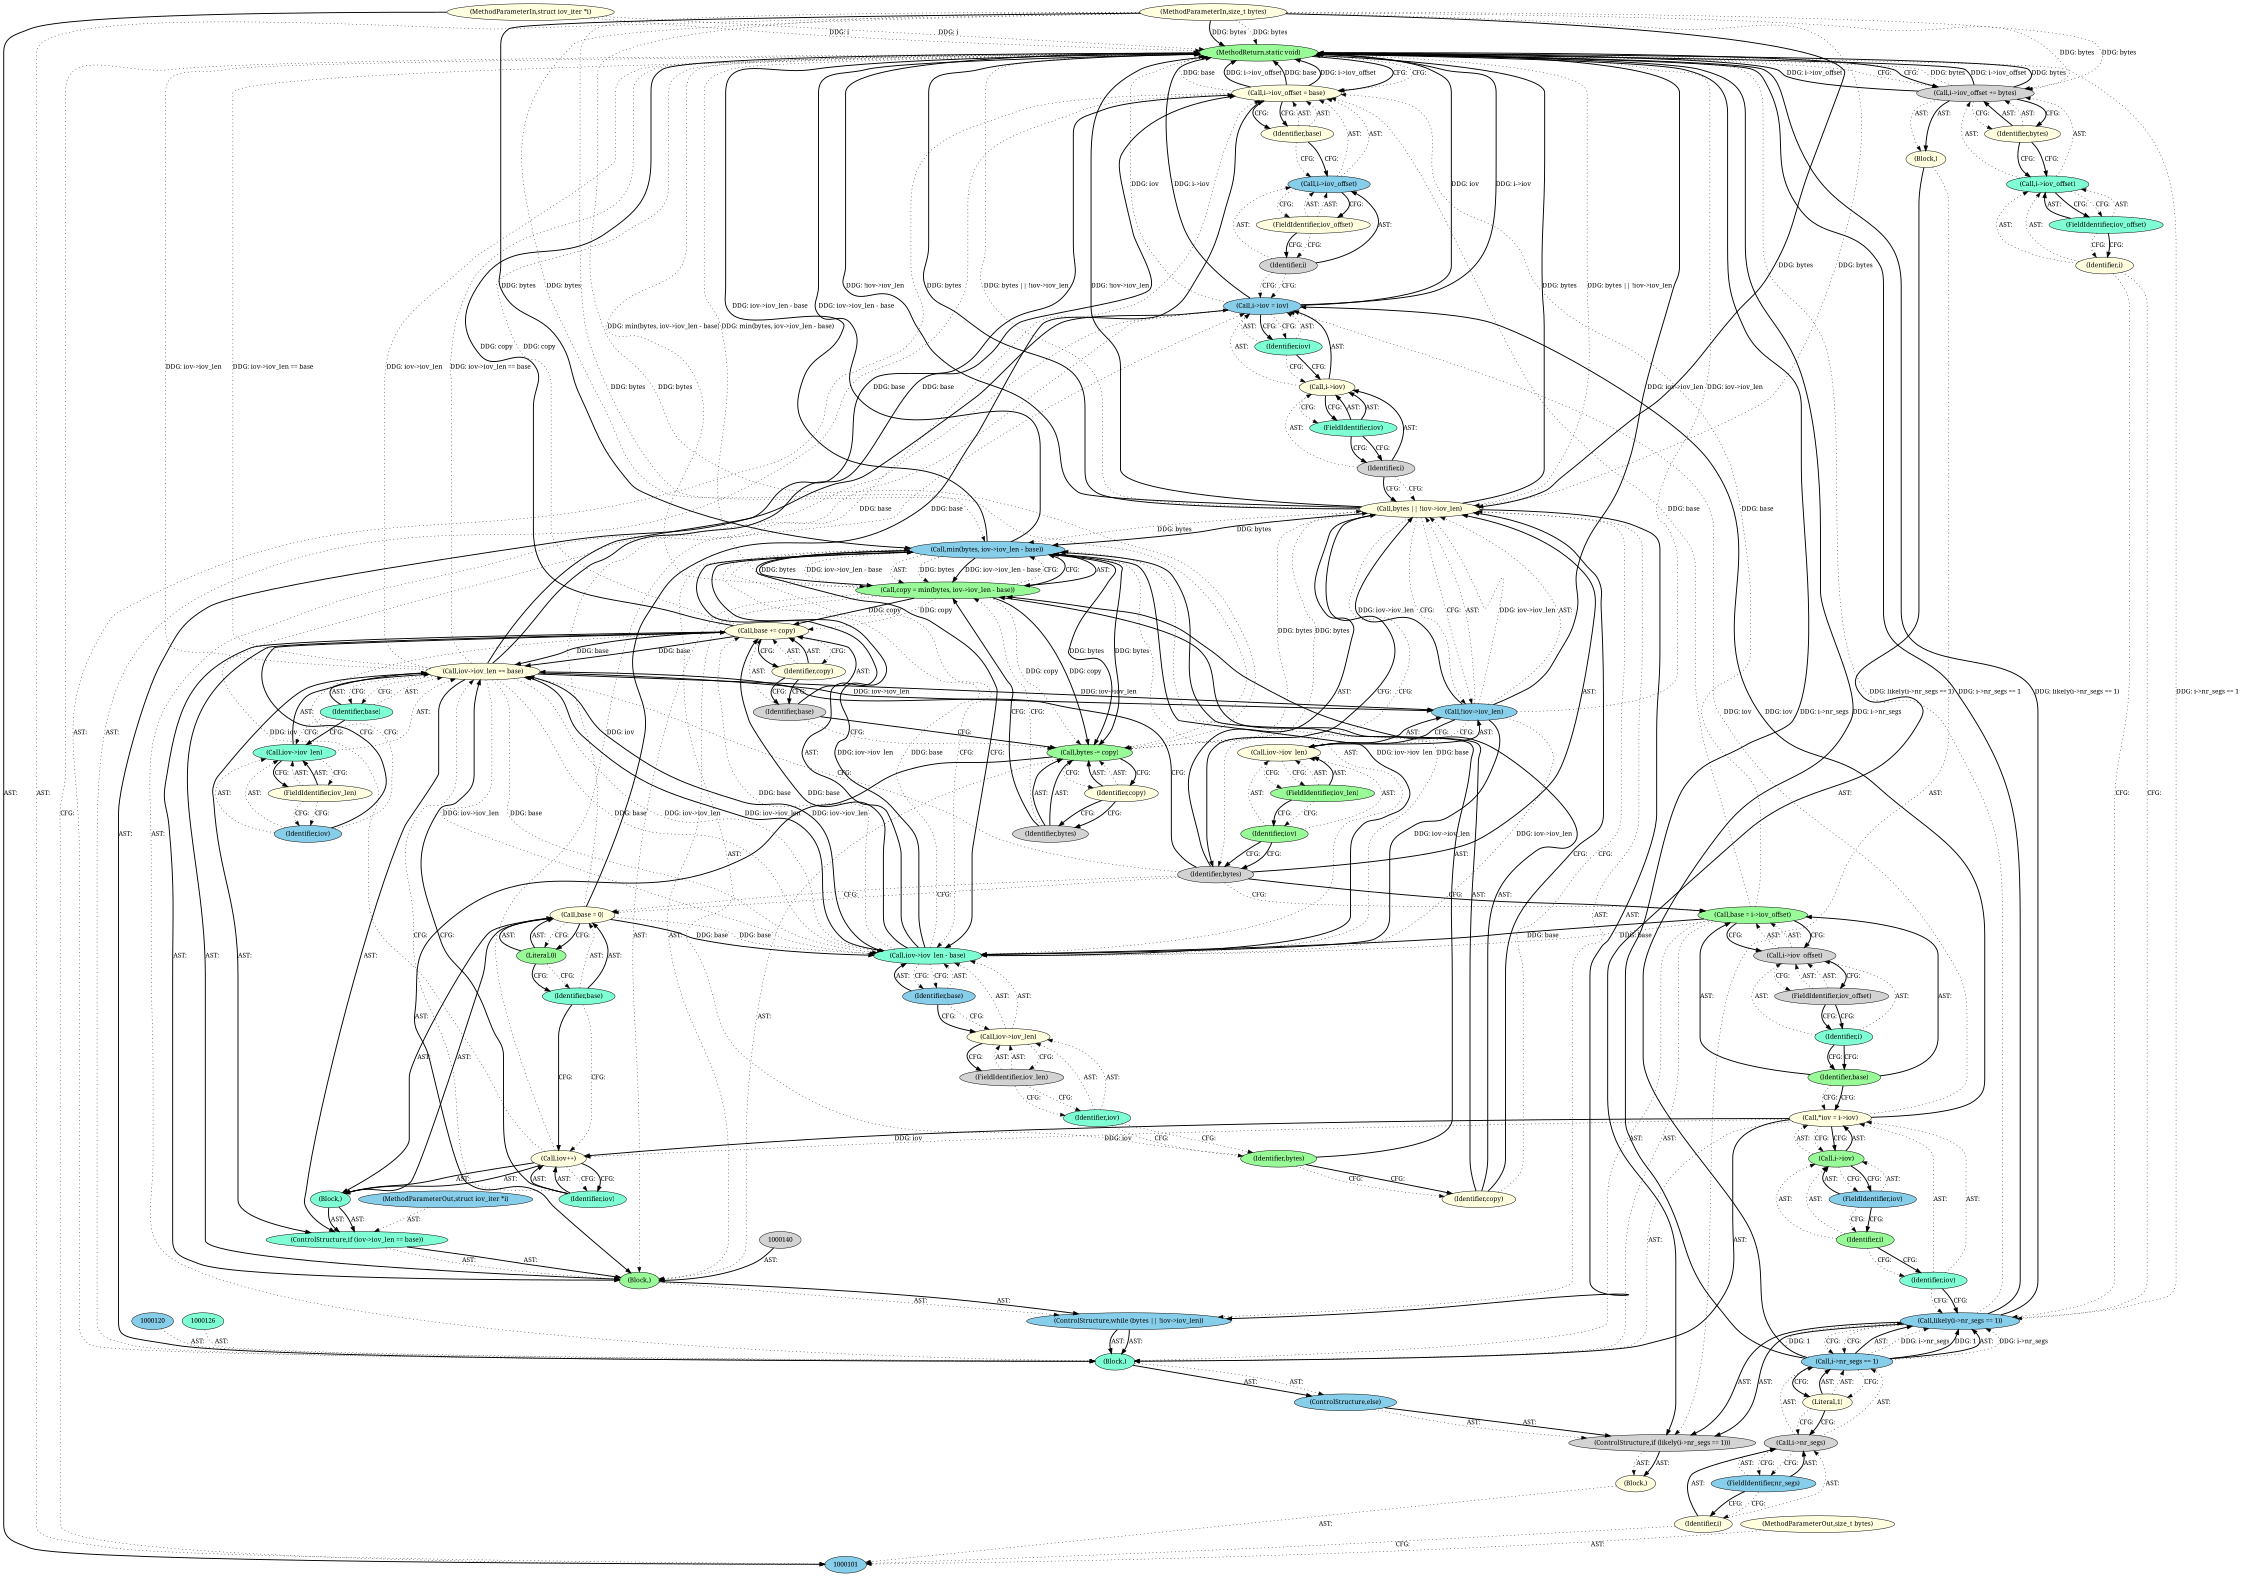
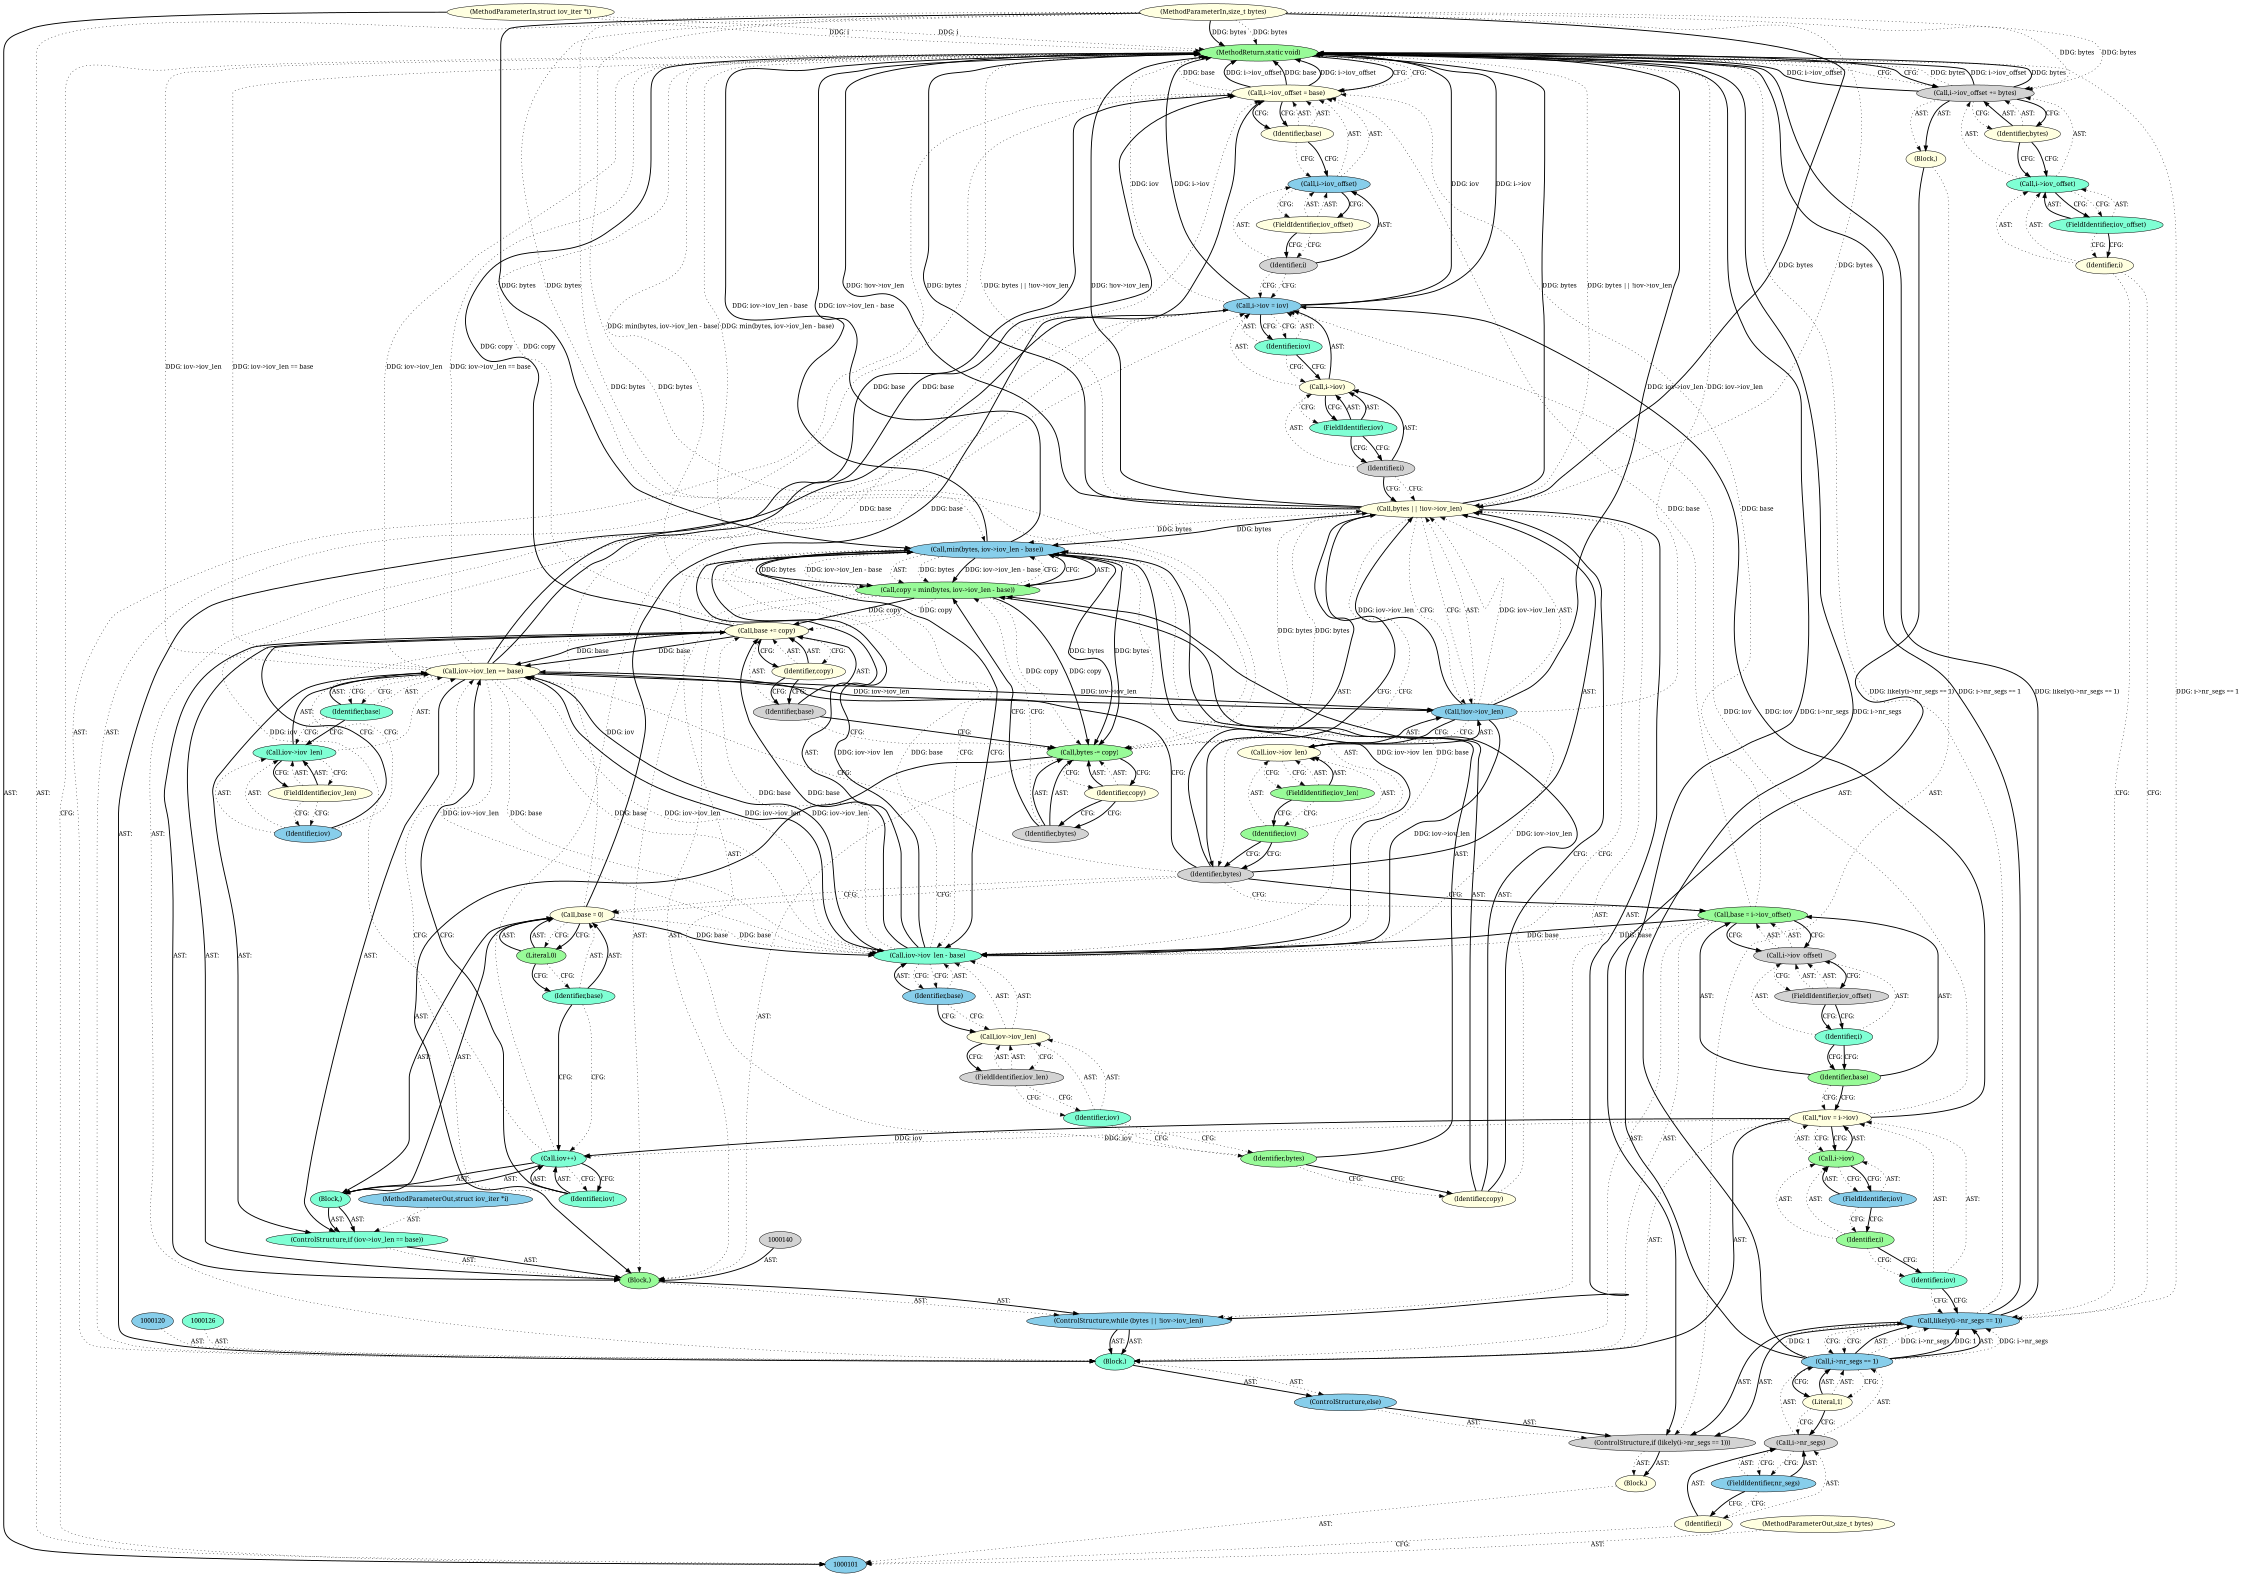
(559, 1159) -> (559, 1159)
